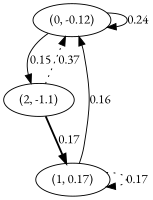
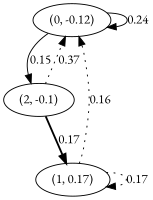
(39, 100) -> (39, 100)
(89, 104) -> (89, 104)
